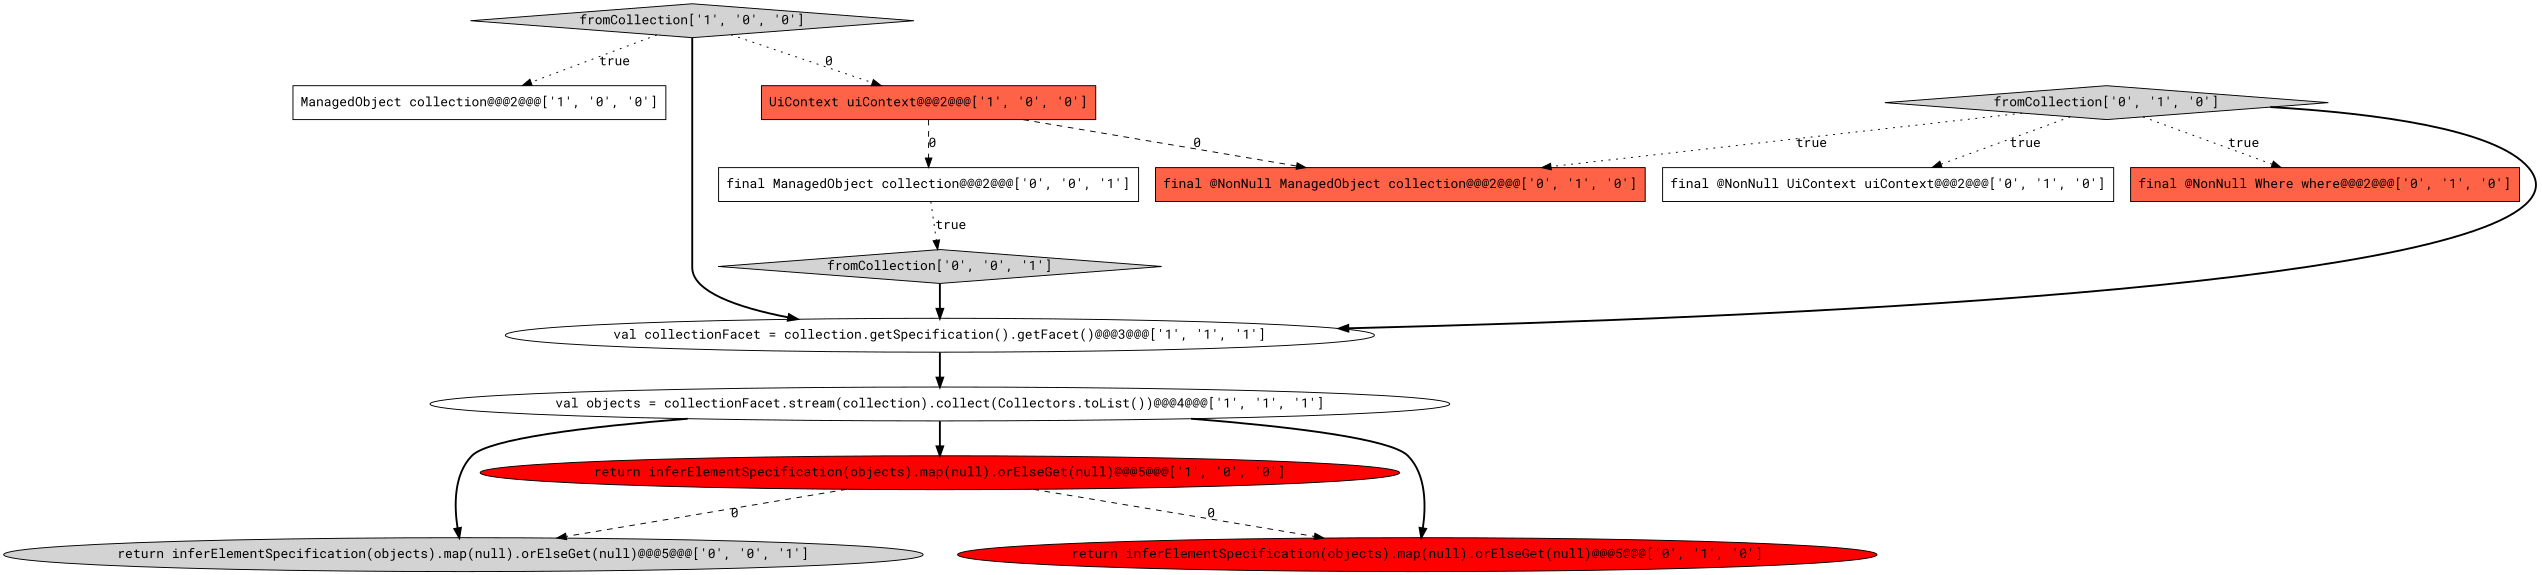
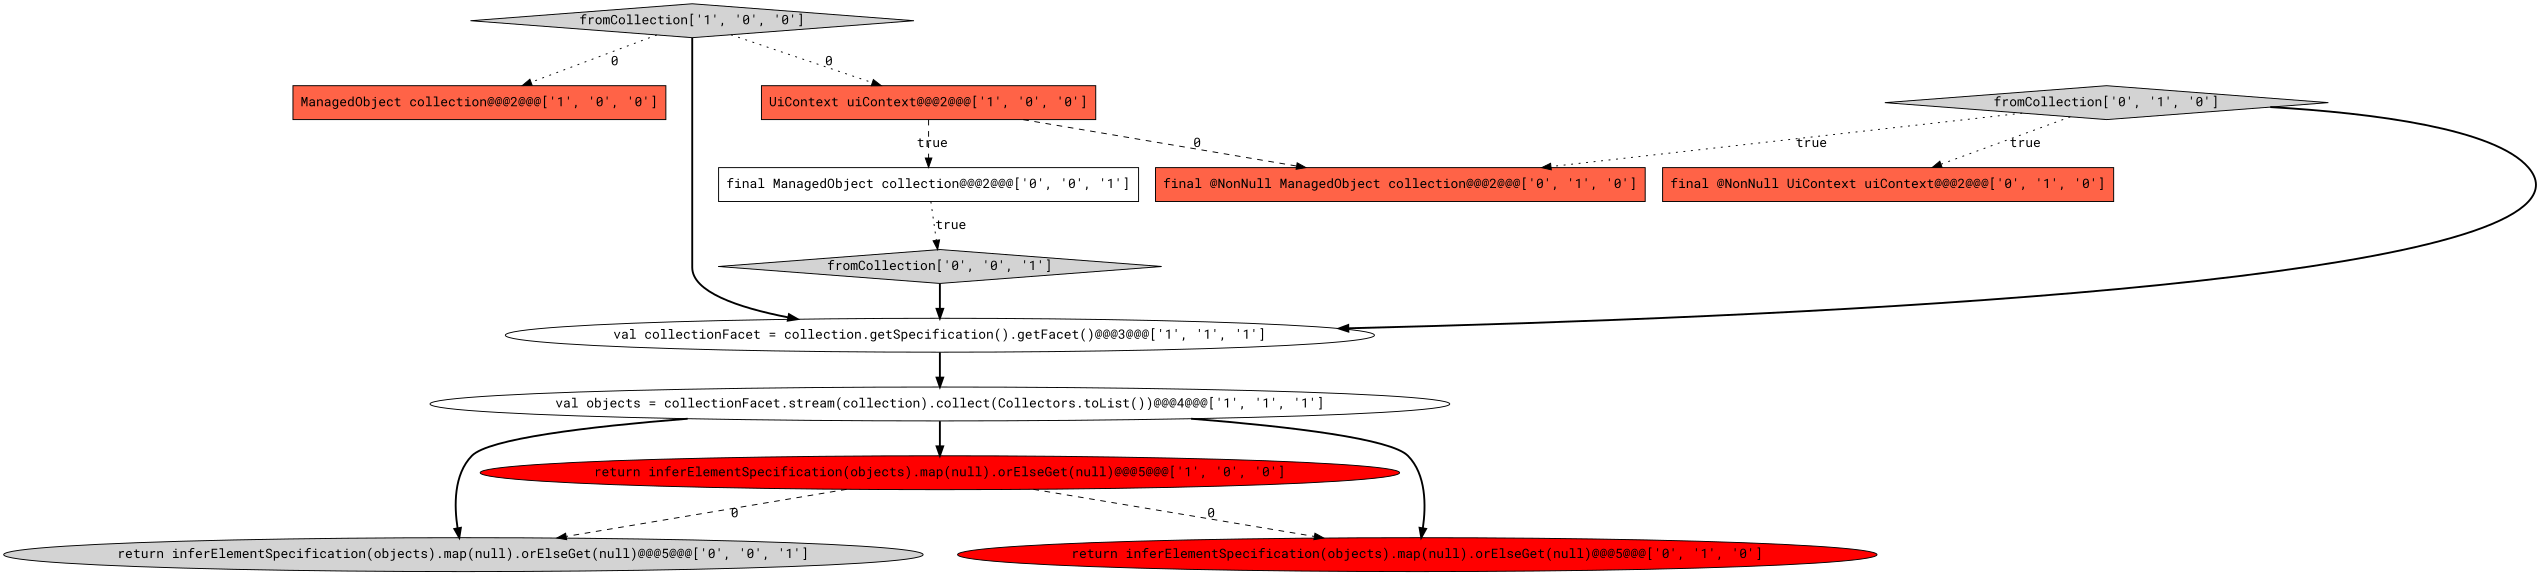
(615, 62) -> (615, 62)
(479, 103) -> (479, 103)
(933, 144) -> (933, 144)
(1888, 185) -> (1888, 185)
(2325, 185) -> none
